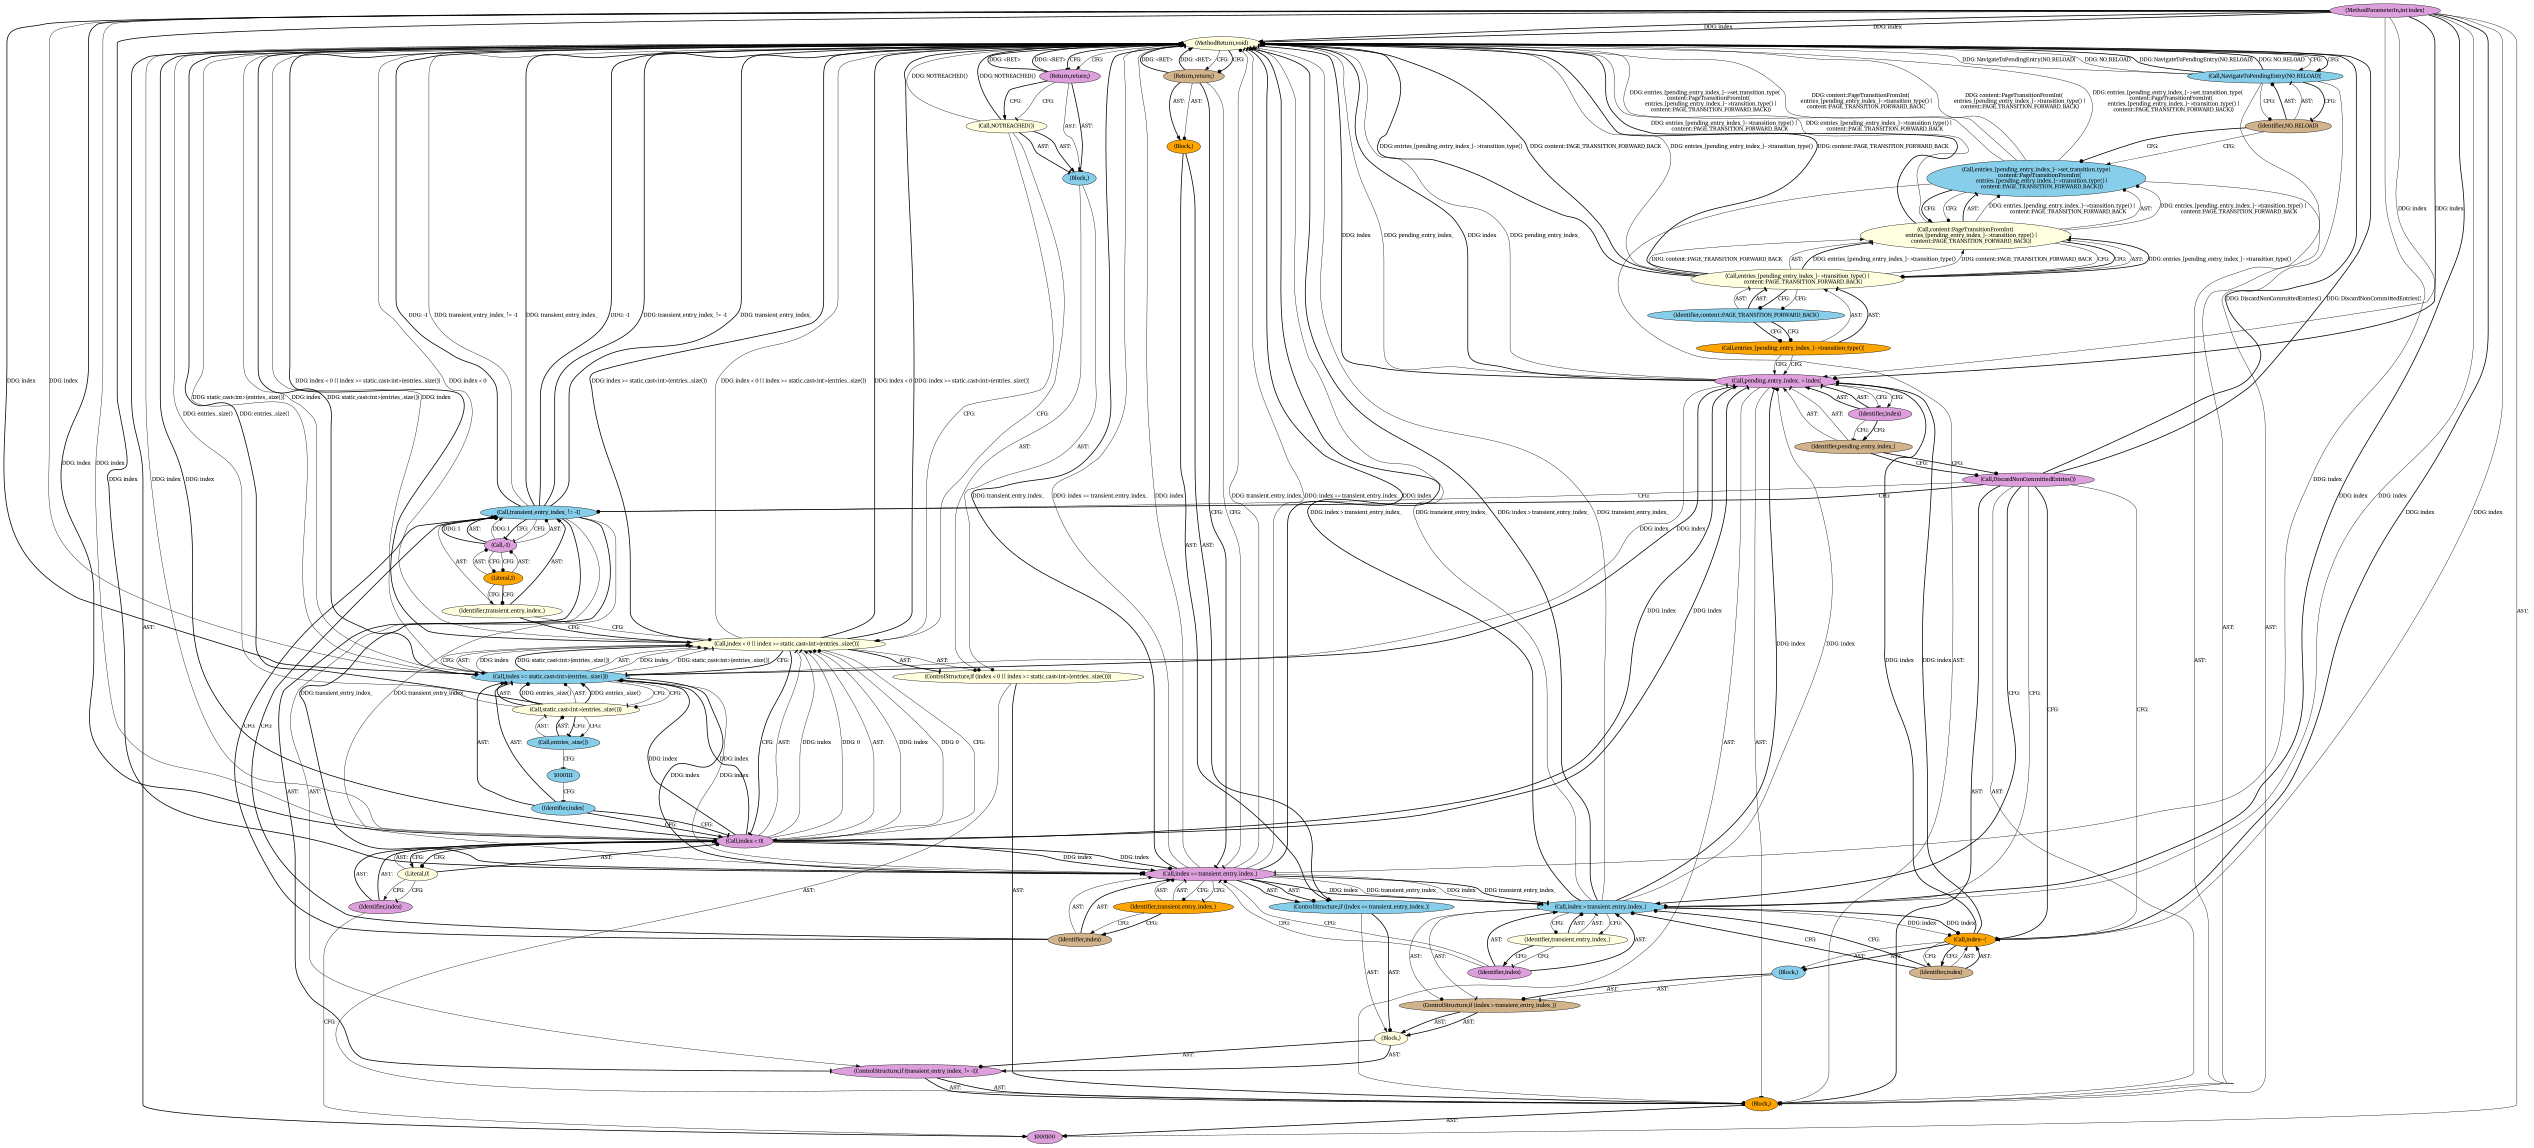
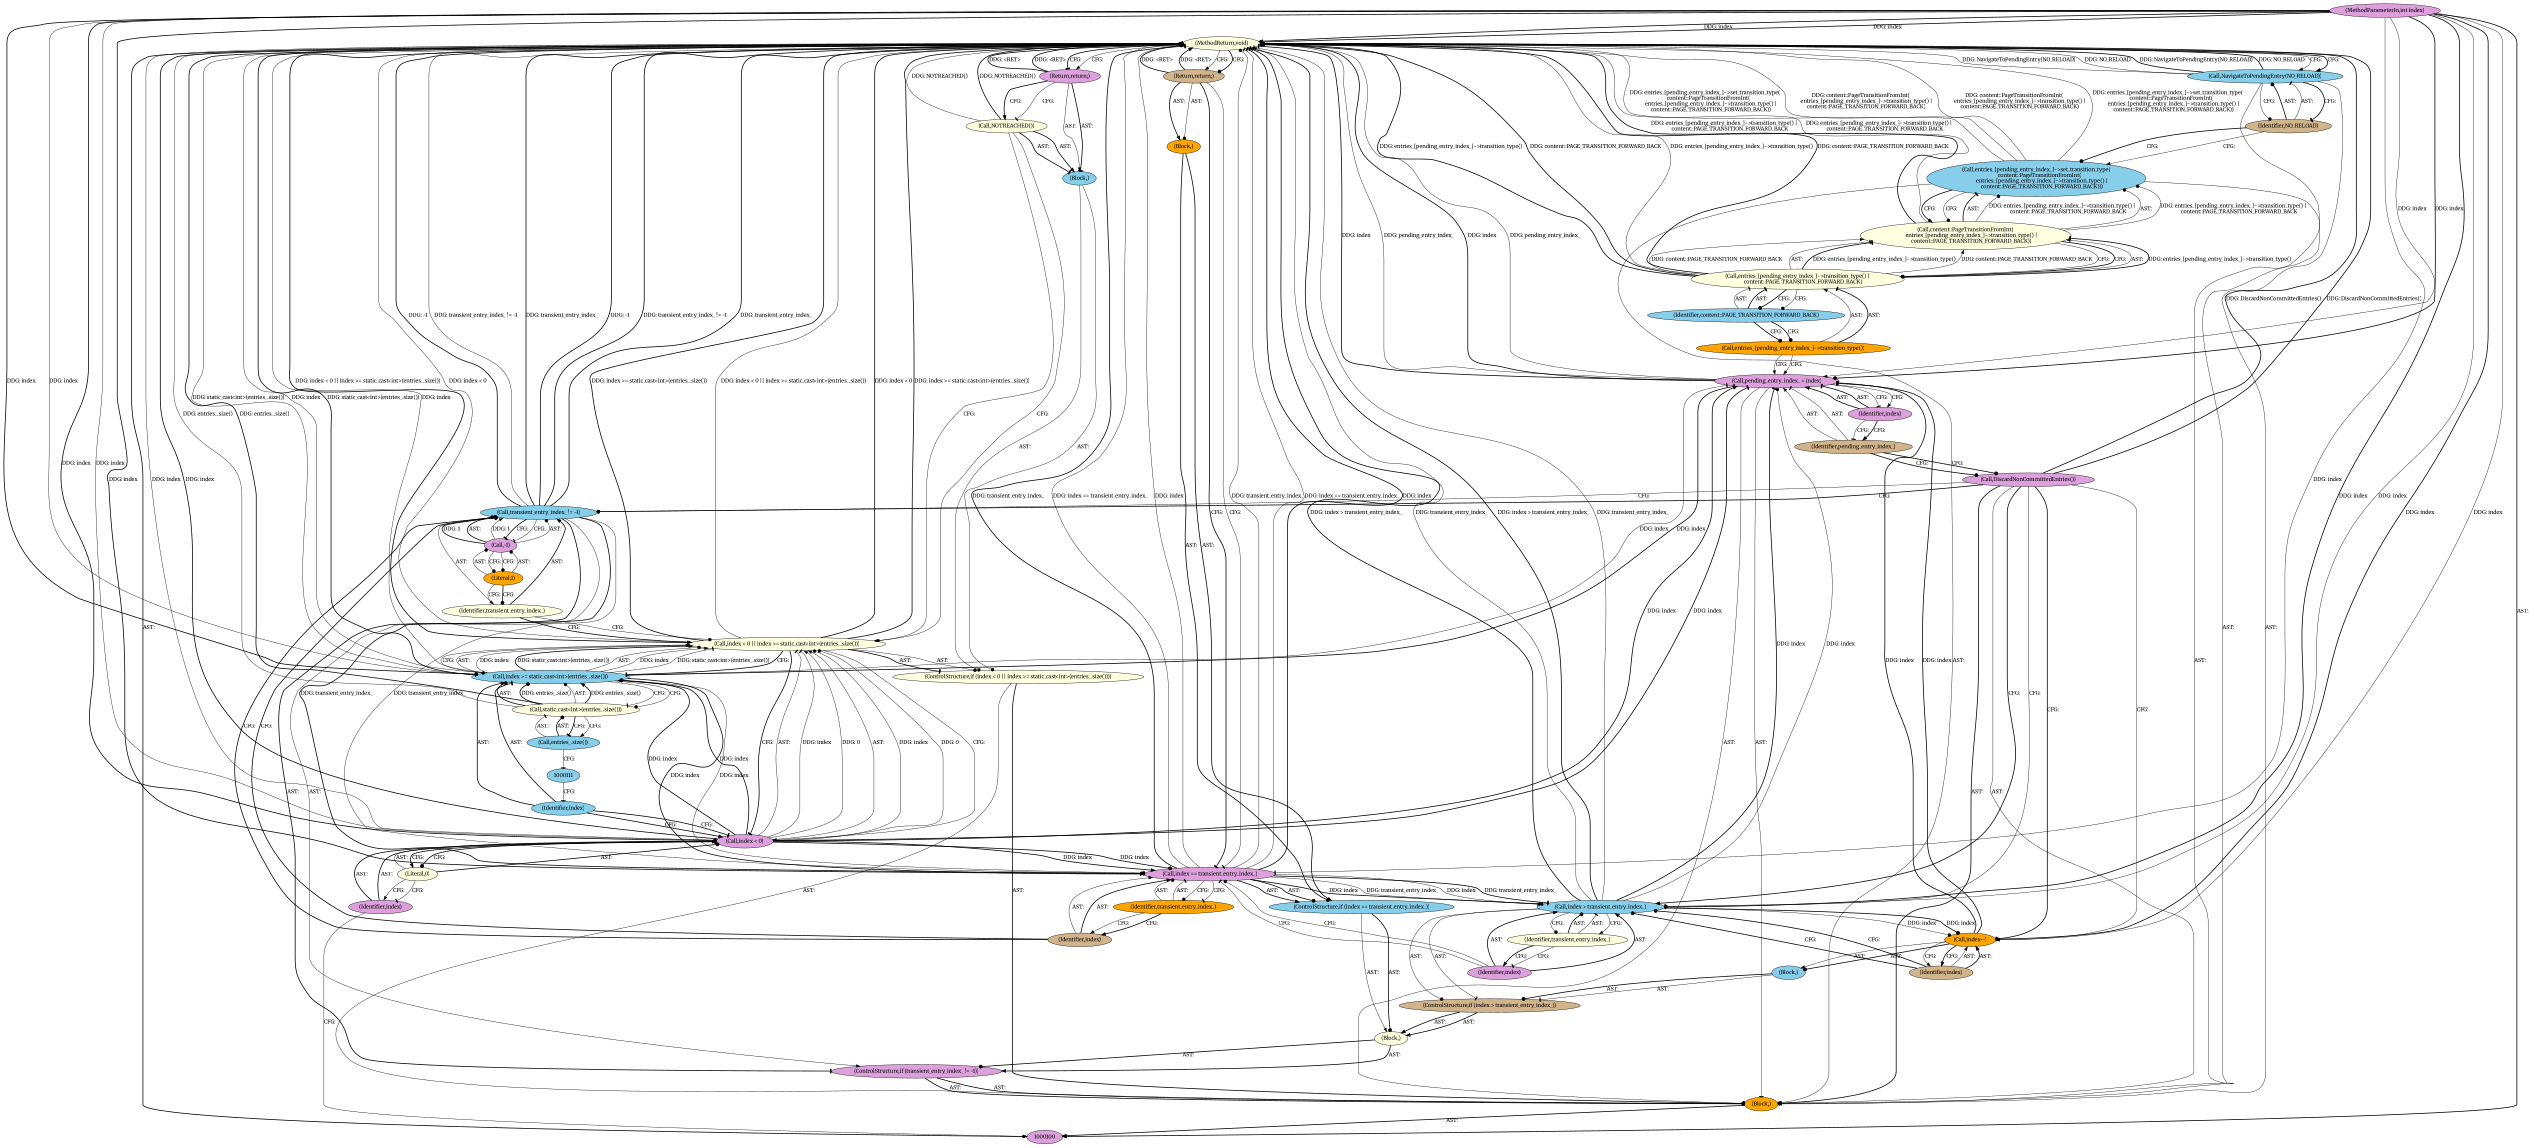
(2369, 1115) -> (2369, 1115)
